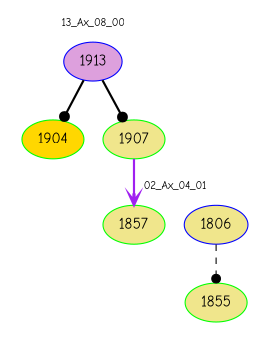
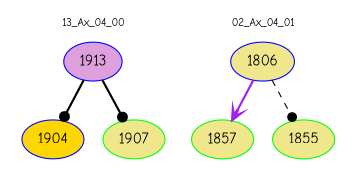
(93, 23) -> (93, 23)
(53, 139) -> (53, 139)
(134, 183) -> (245, 95)
